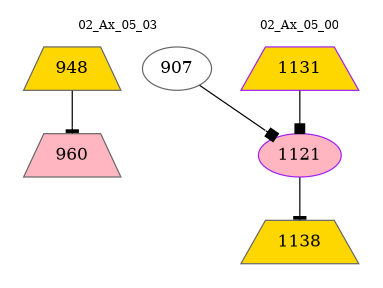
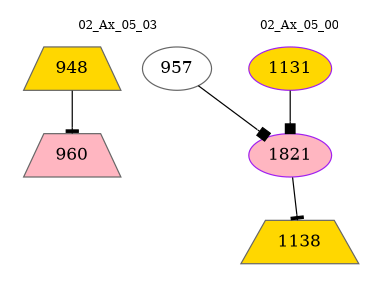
(177, 69) -> (177, 69)
(300, 69) -> (290, 69)
(300, 155) -> (290, 155)
